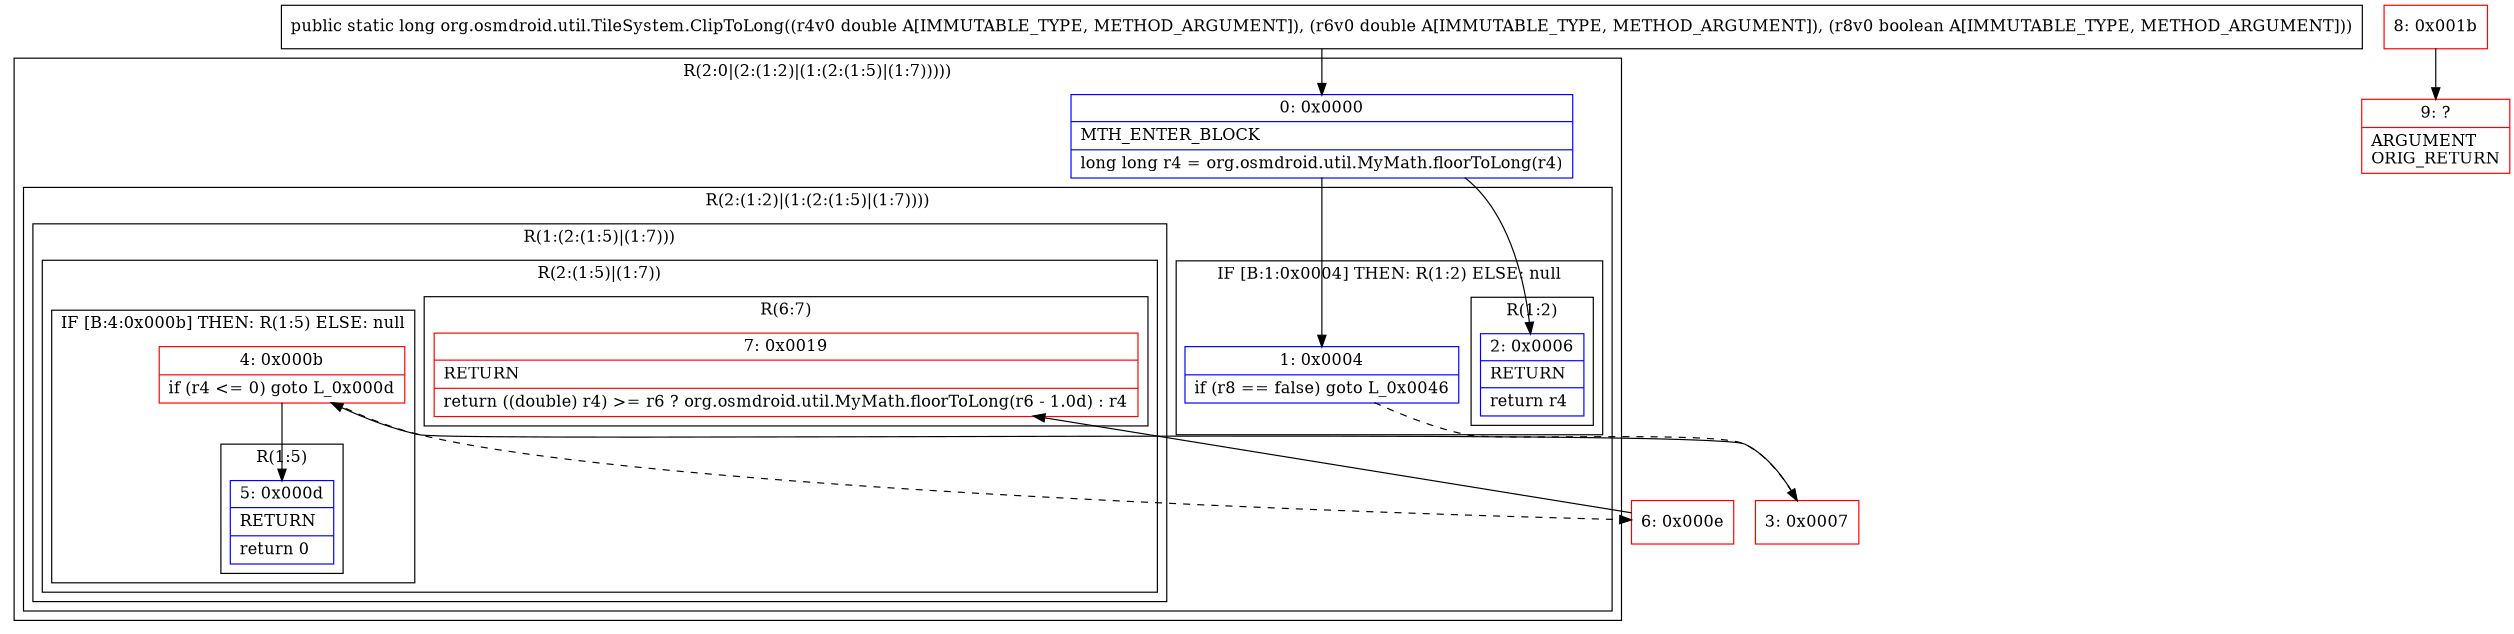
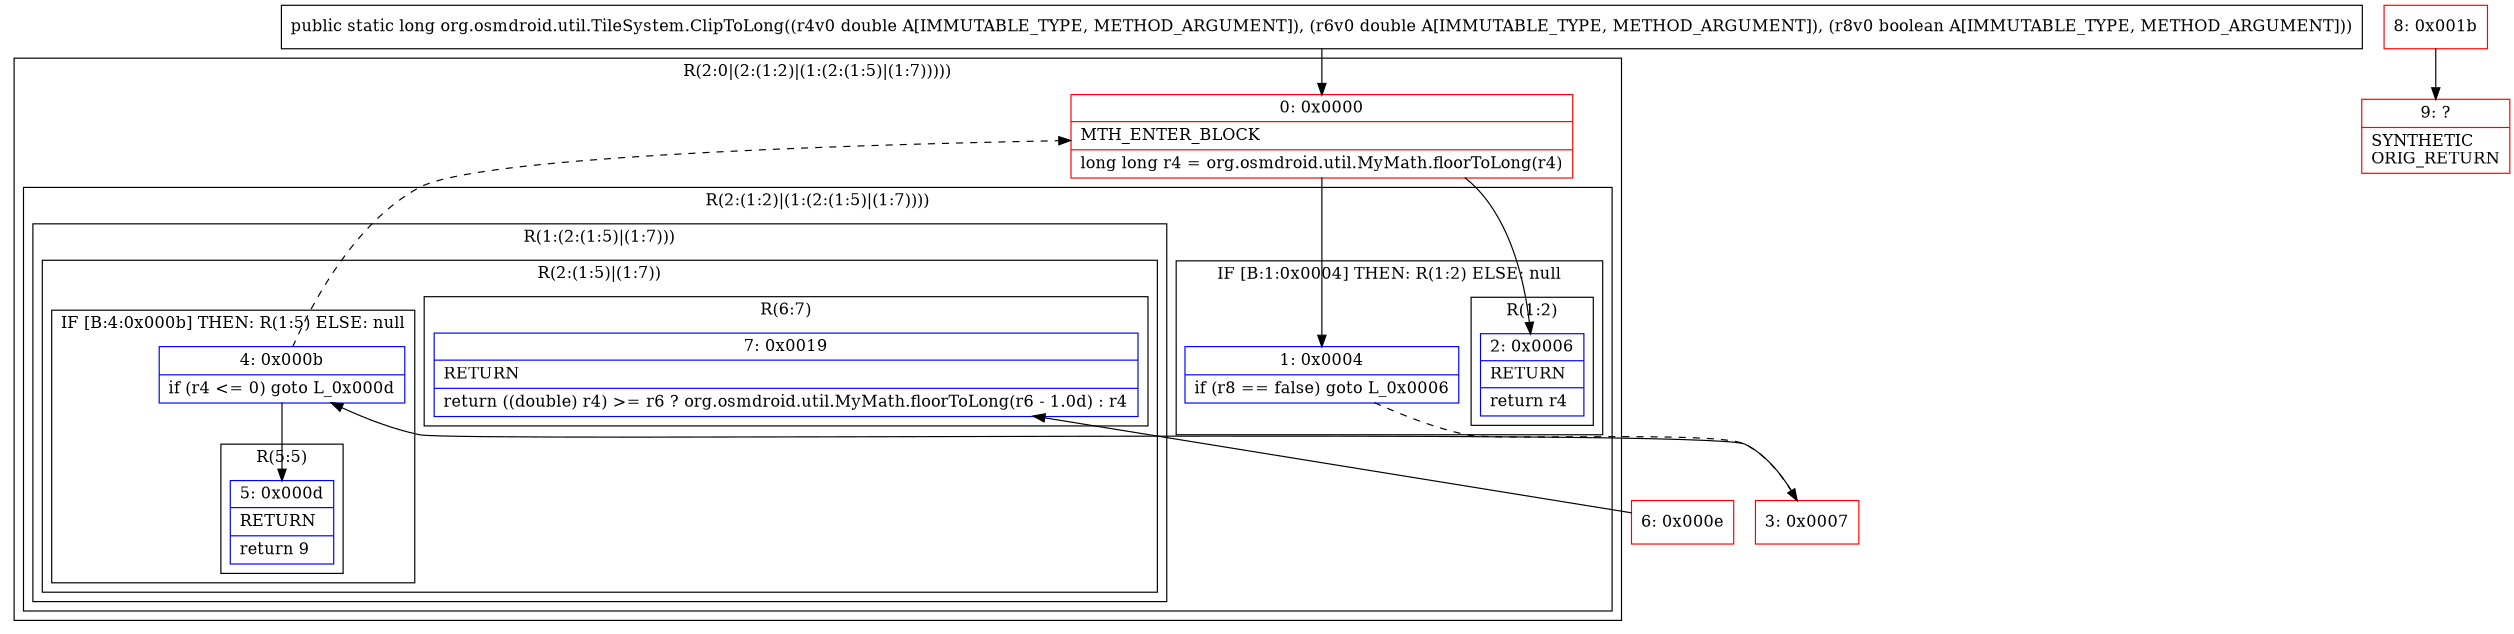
(1322, 136) -> (1322, 136)
(2424, 141) -> (2423, 141)
(282, 375) -> (282, 375)
(786, 375) -> (786, 375)
(1322, 388) -> (1322, 388)
(282, 458) -> (282, 458)
(972, 493) -> (634, 157)
(275, 549) -> (275, 549)
